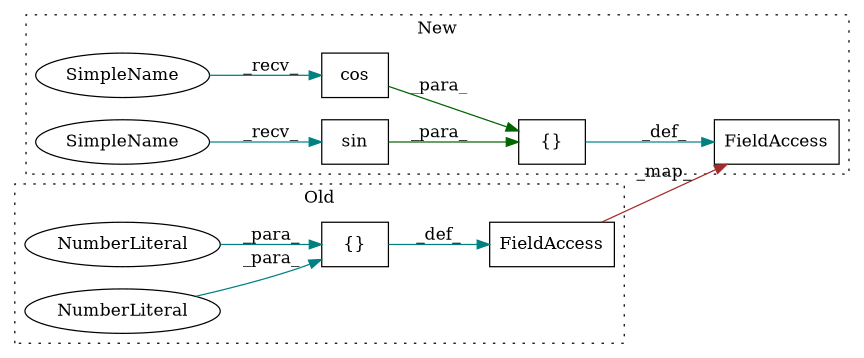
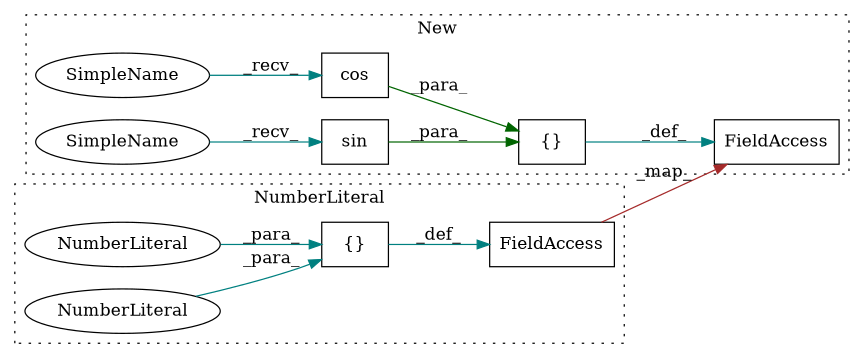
(320, 198) -> (320, 198)
